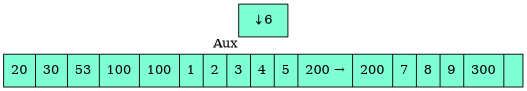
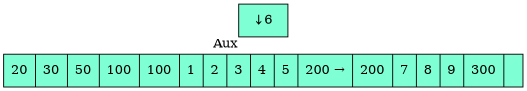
(83, 70) -> (83, 70)
